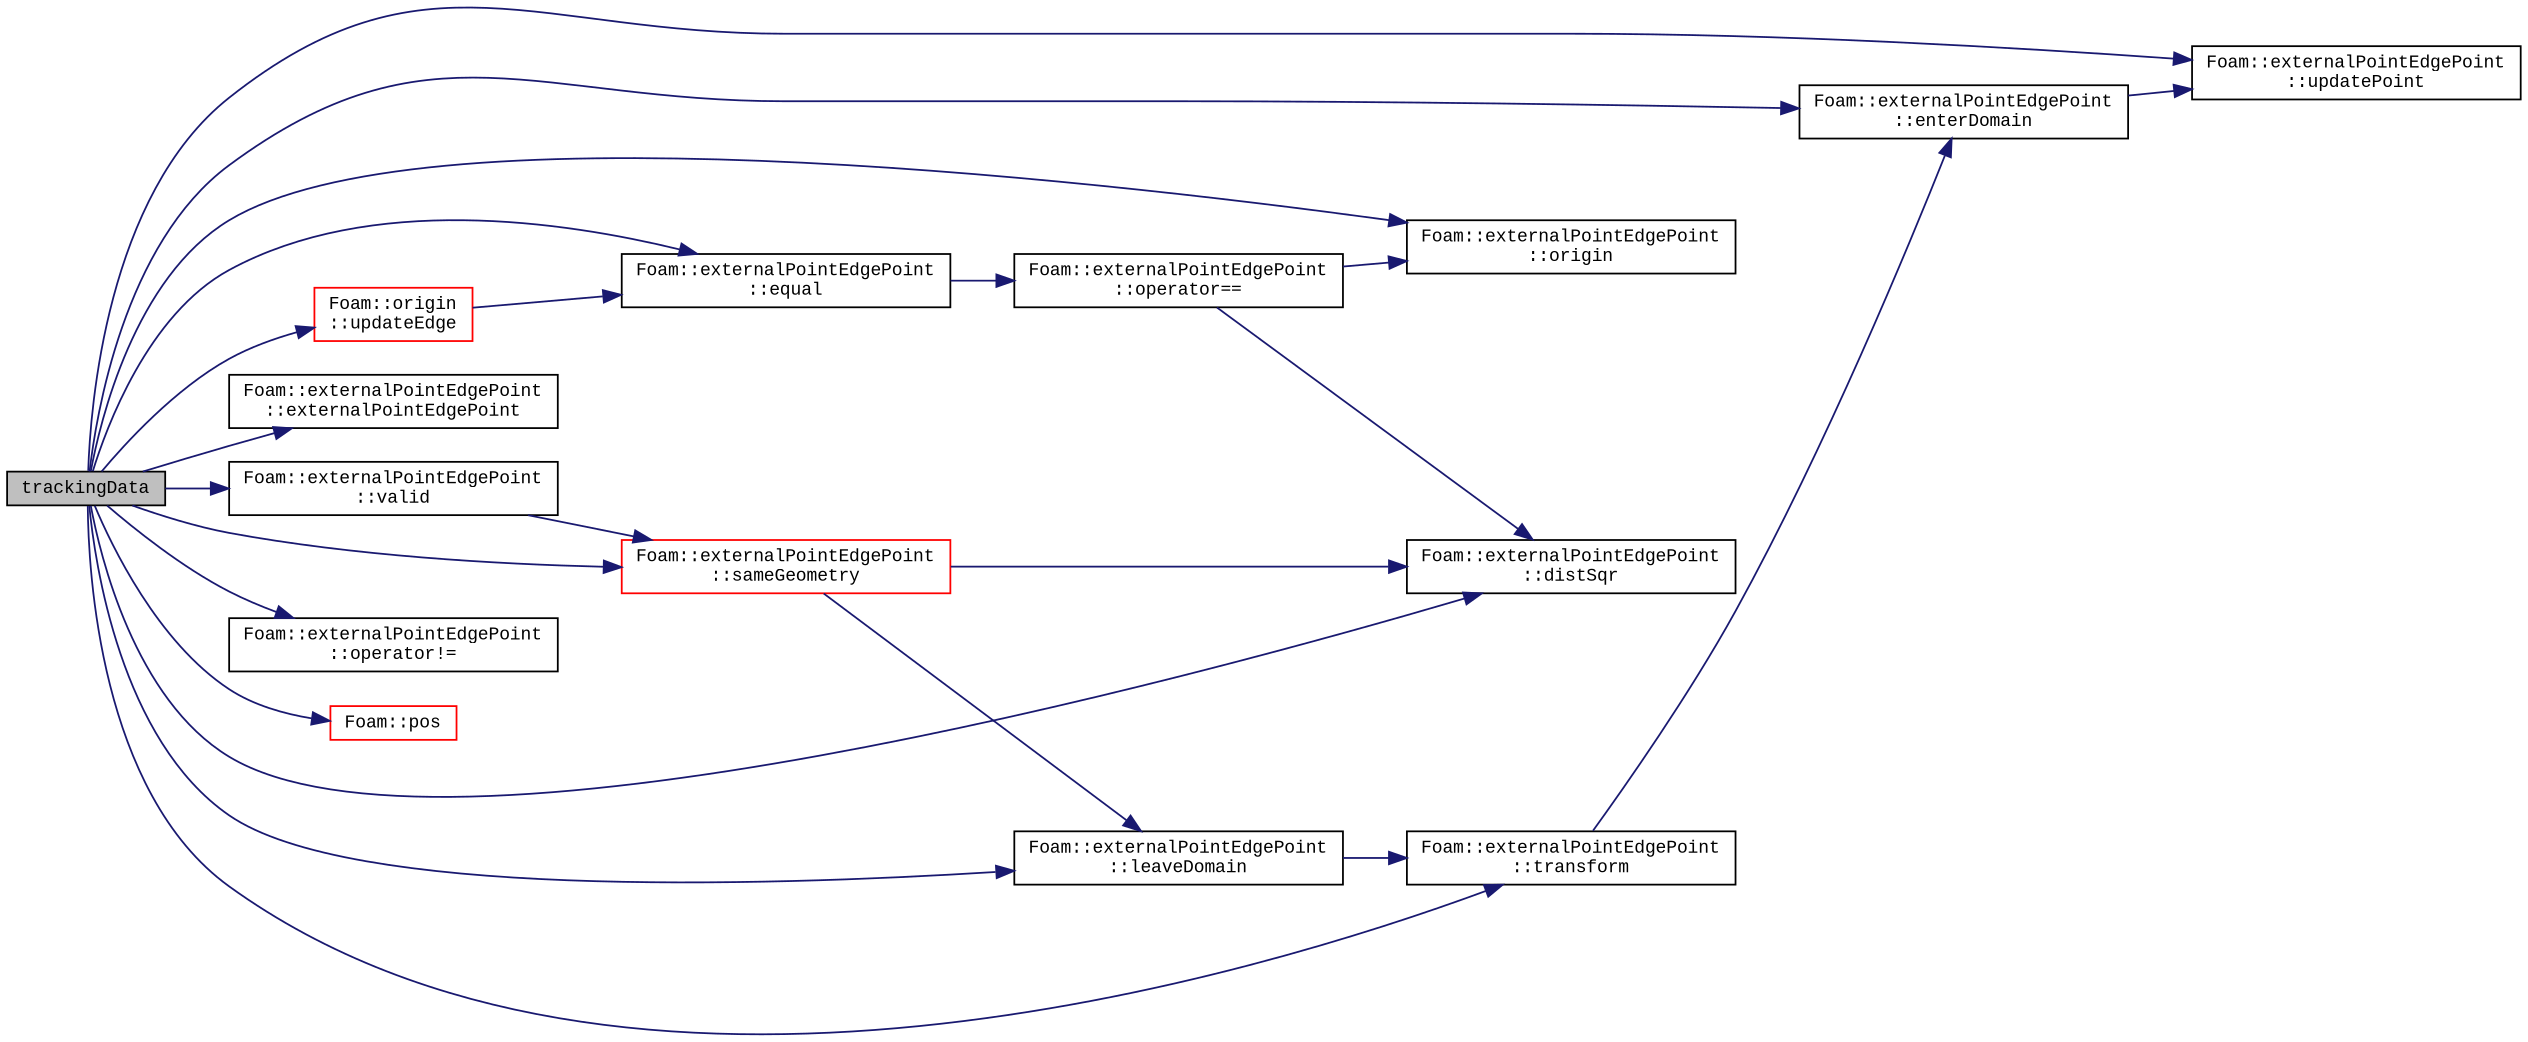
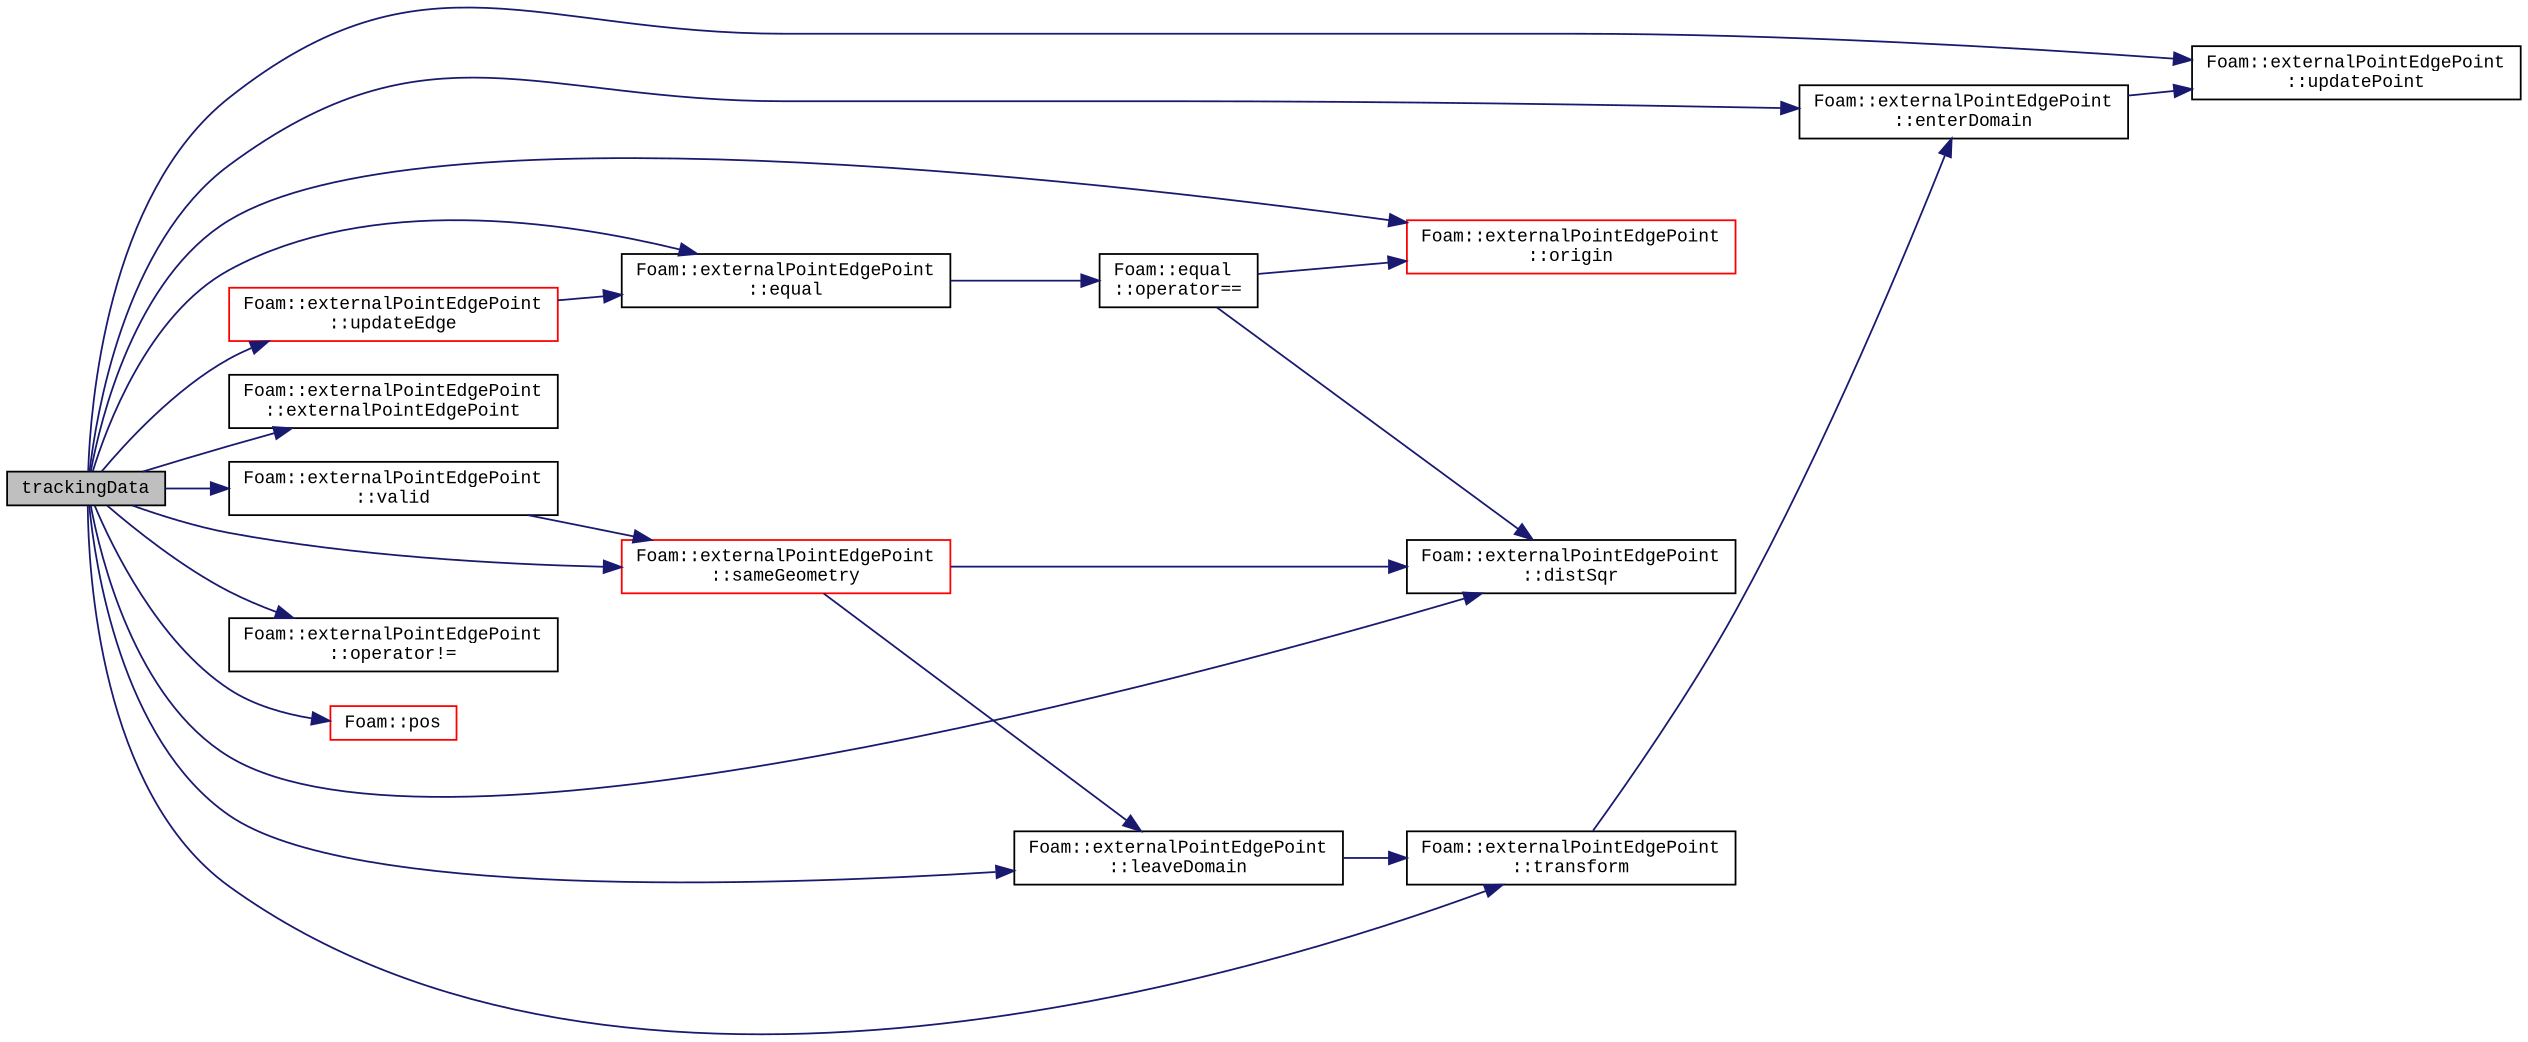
(1571, 247) -> (1571, 247)
(1179, 281) -> (1179, 281)
(393, 314) -> (393, 314)
